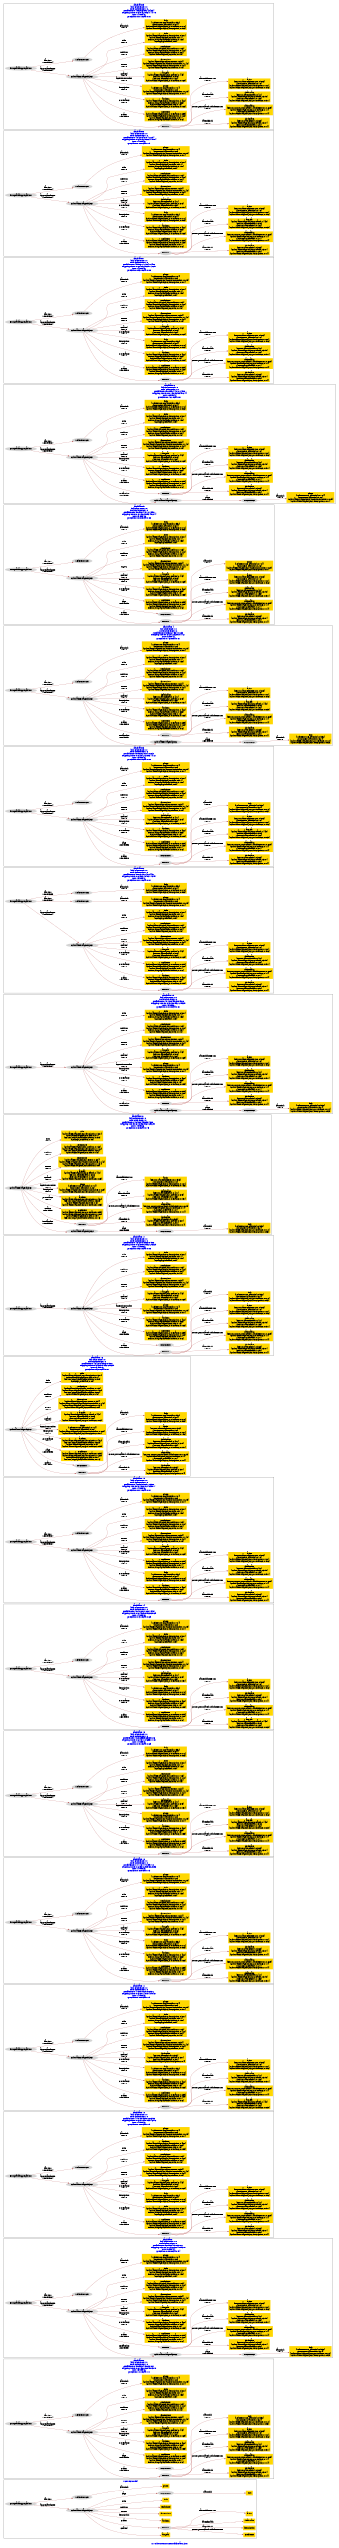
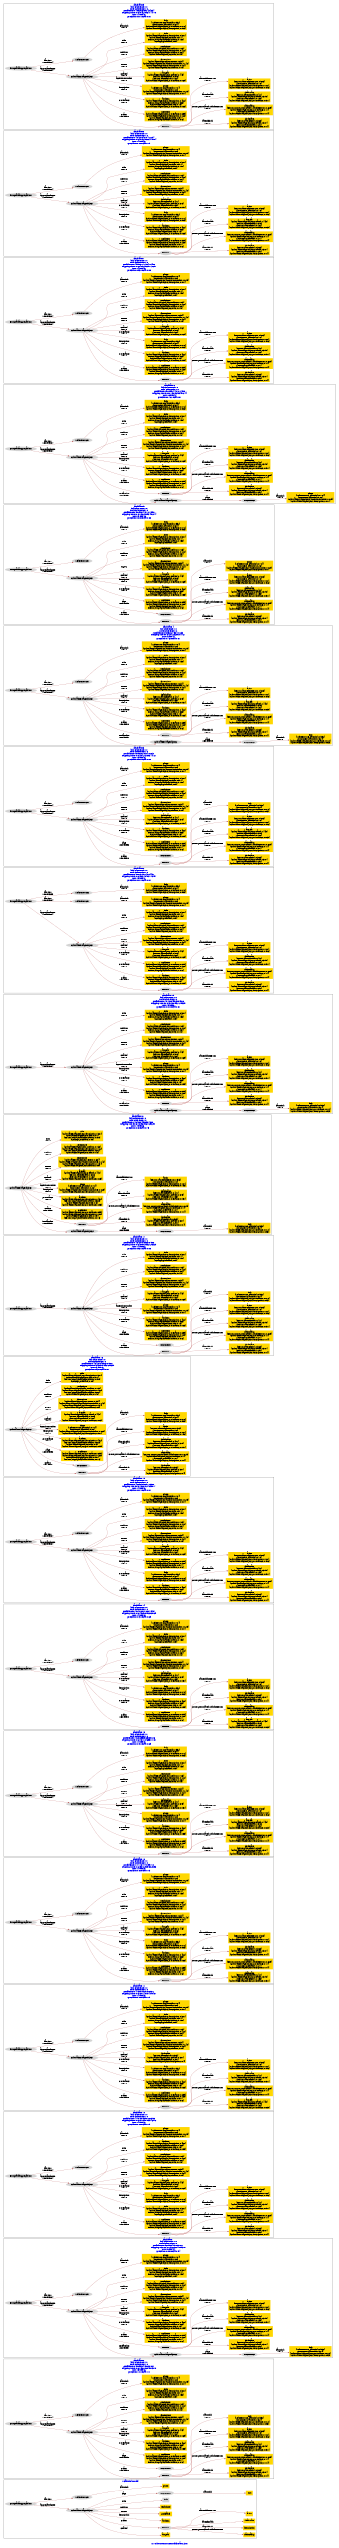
(130, 2481) -> (130, 2481)
(166, 2500) -> (166, 2500)
(166, 2514) -> (166, 2514)
(249, 2535) -> (249, 2535)
